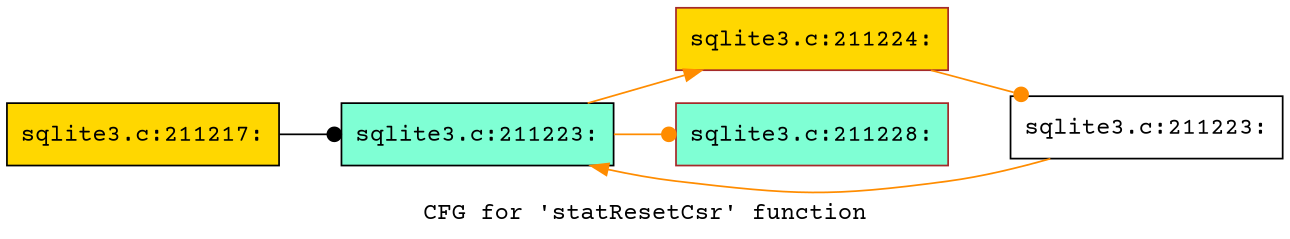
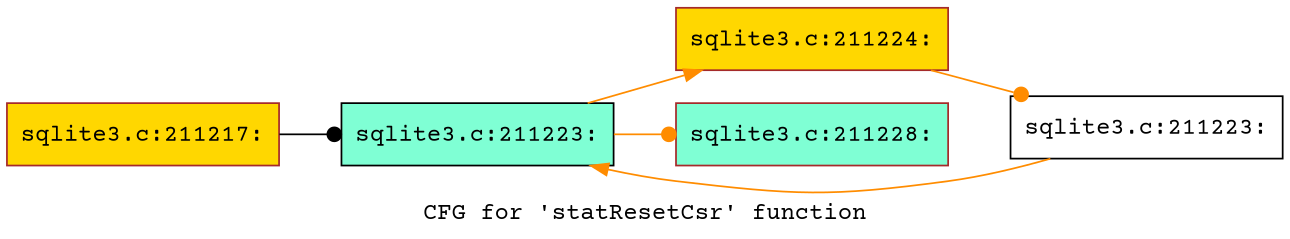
(143, 134) -> (143, 134)
